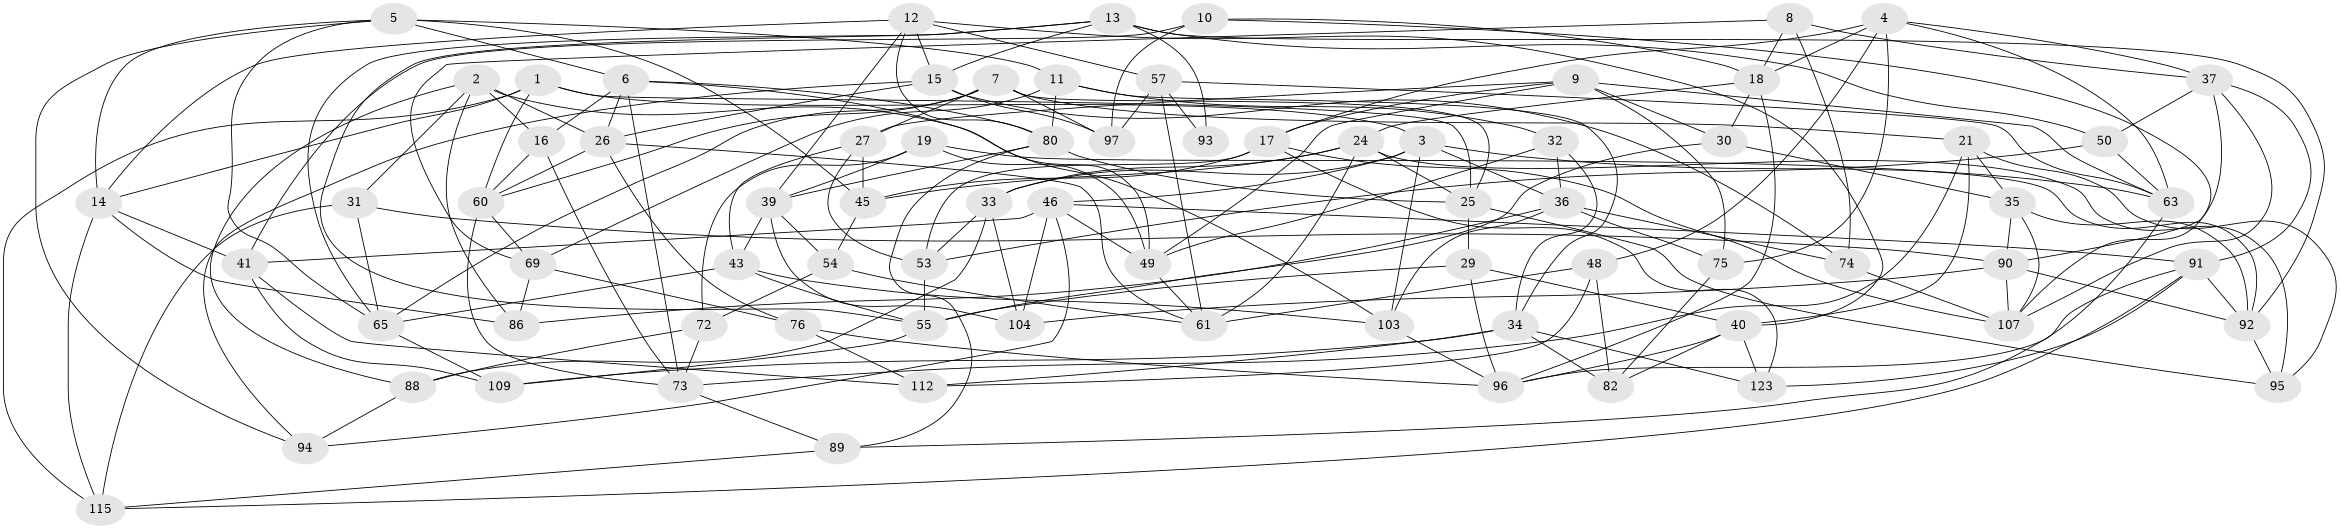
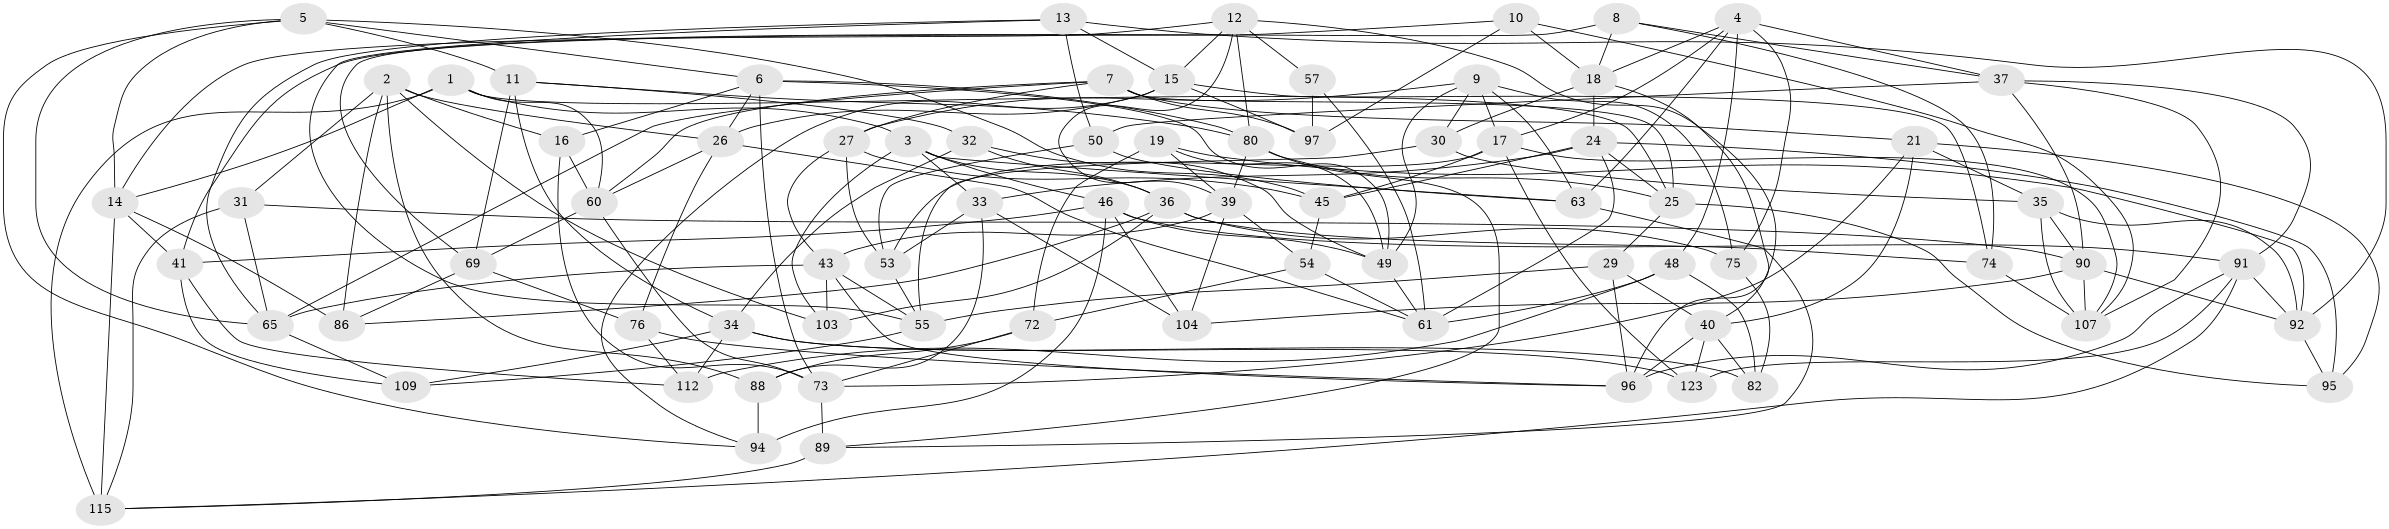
(1677, 102) -> none
(1206, 142) -> none
(1460, 365) -> (1205, 374)
